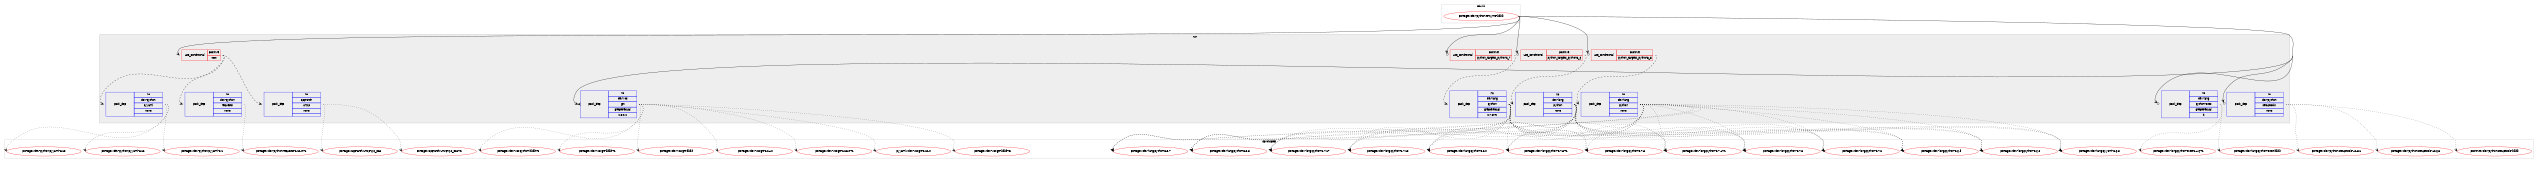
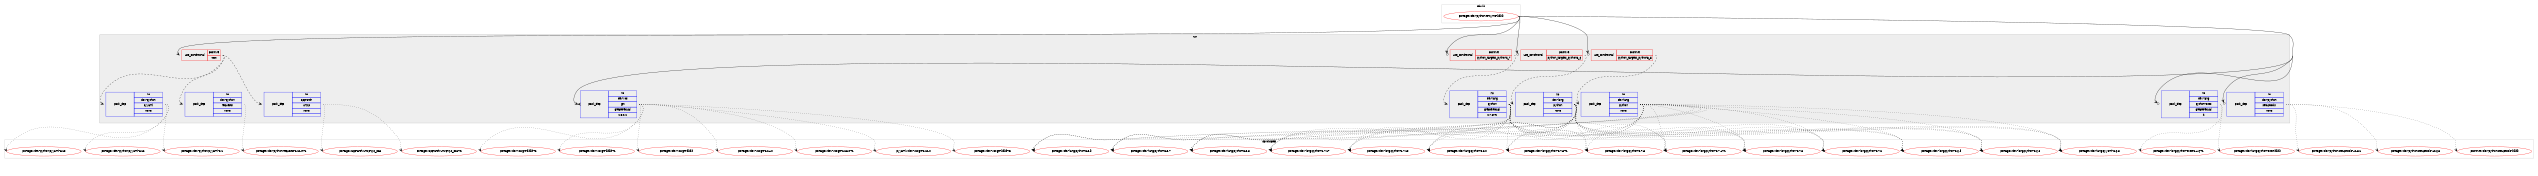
(518, 151) -> (518, 151)
none -> (1072, 151)
